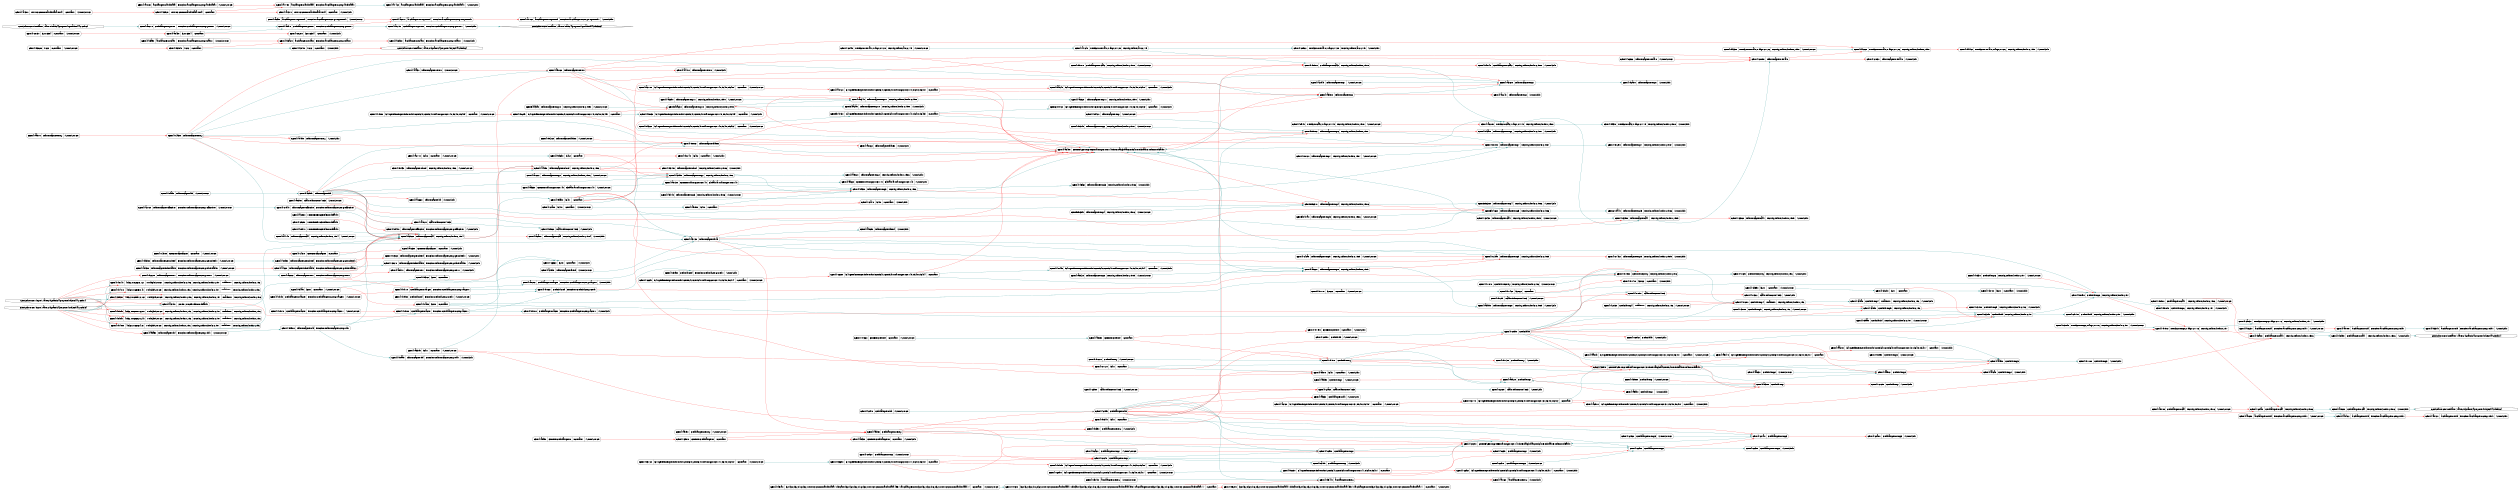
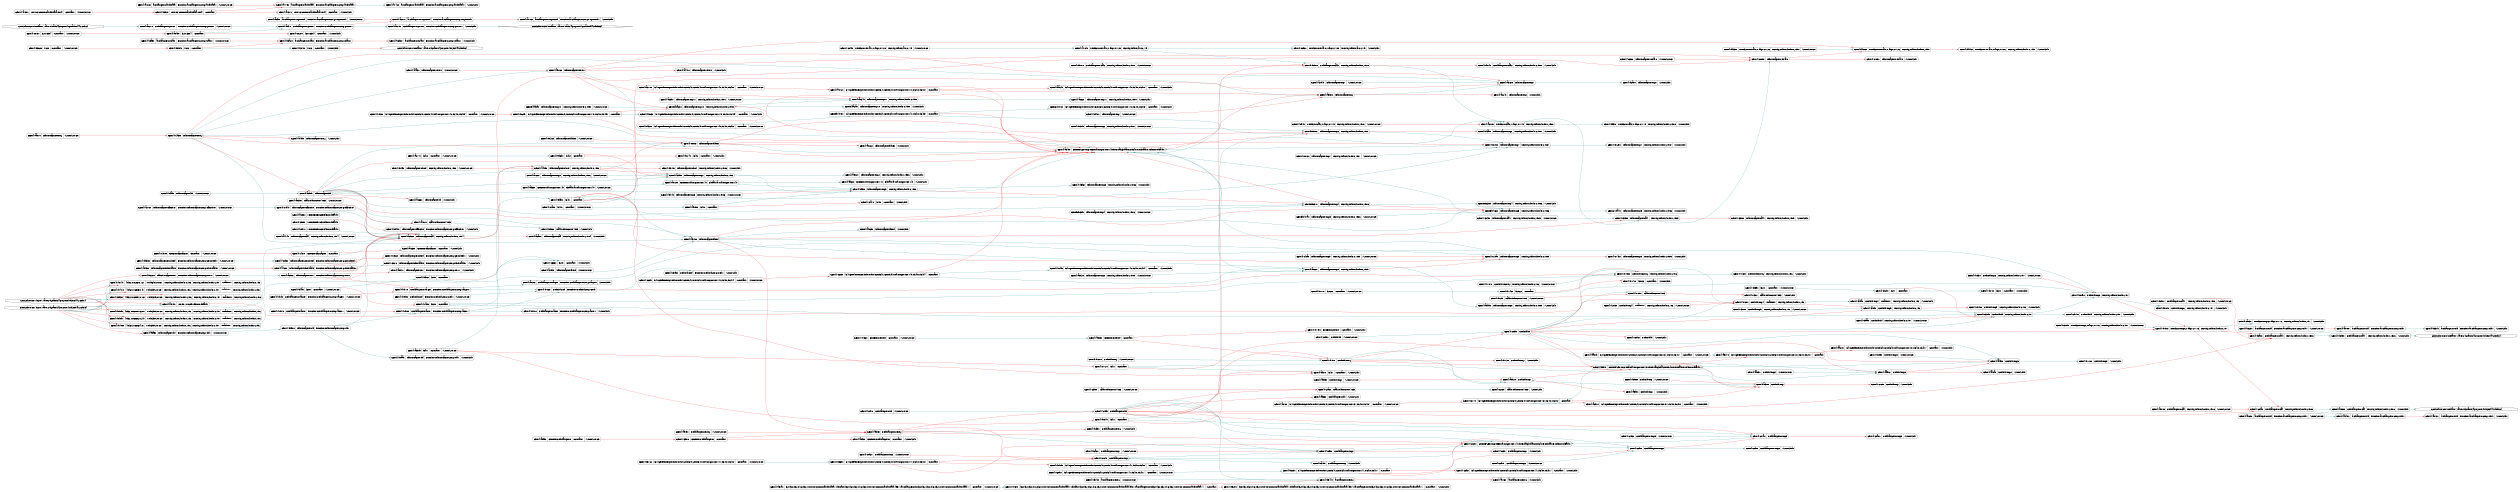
(709, 239) -> (709, 239)
(166, 275) -> (167, 275)
